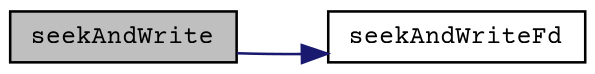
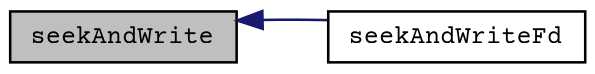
(269, 54) -> (295, 20)
